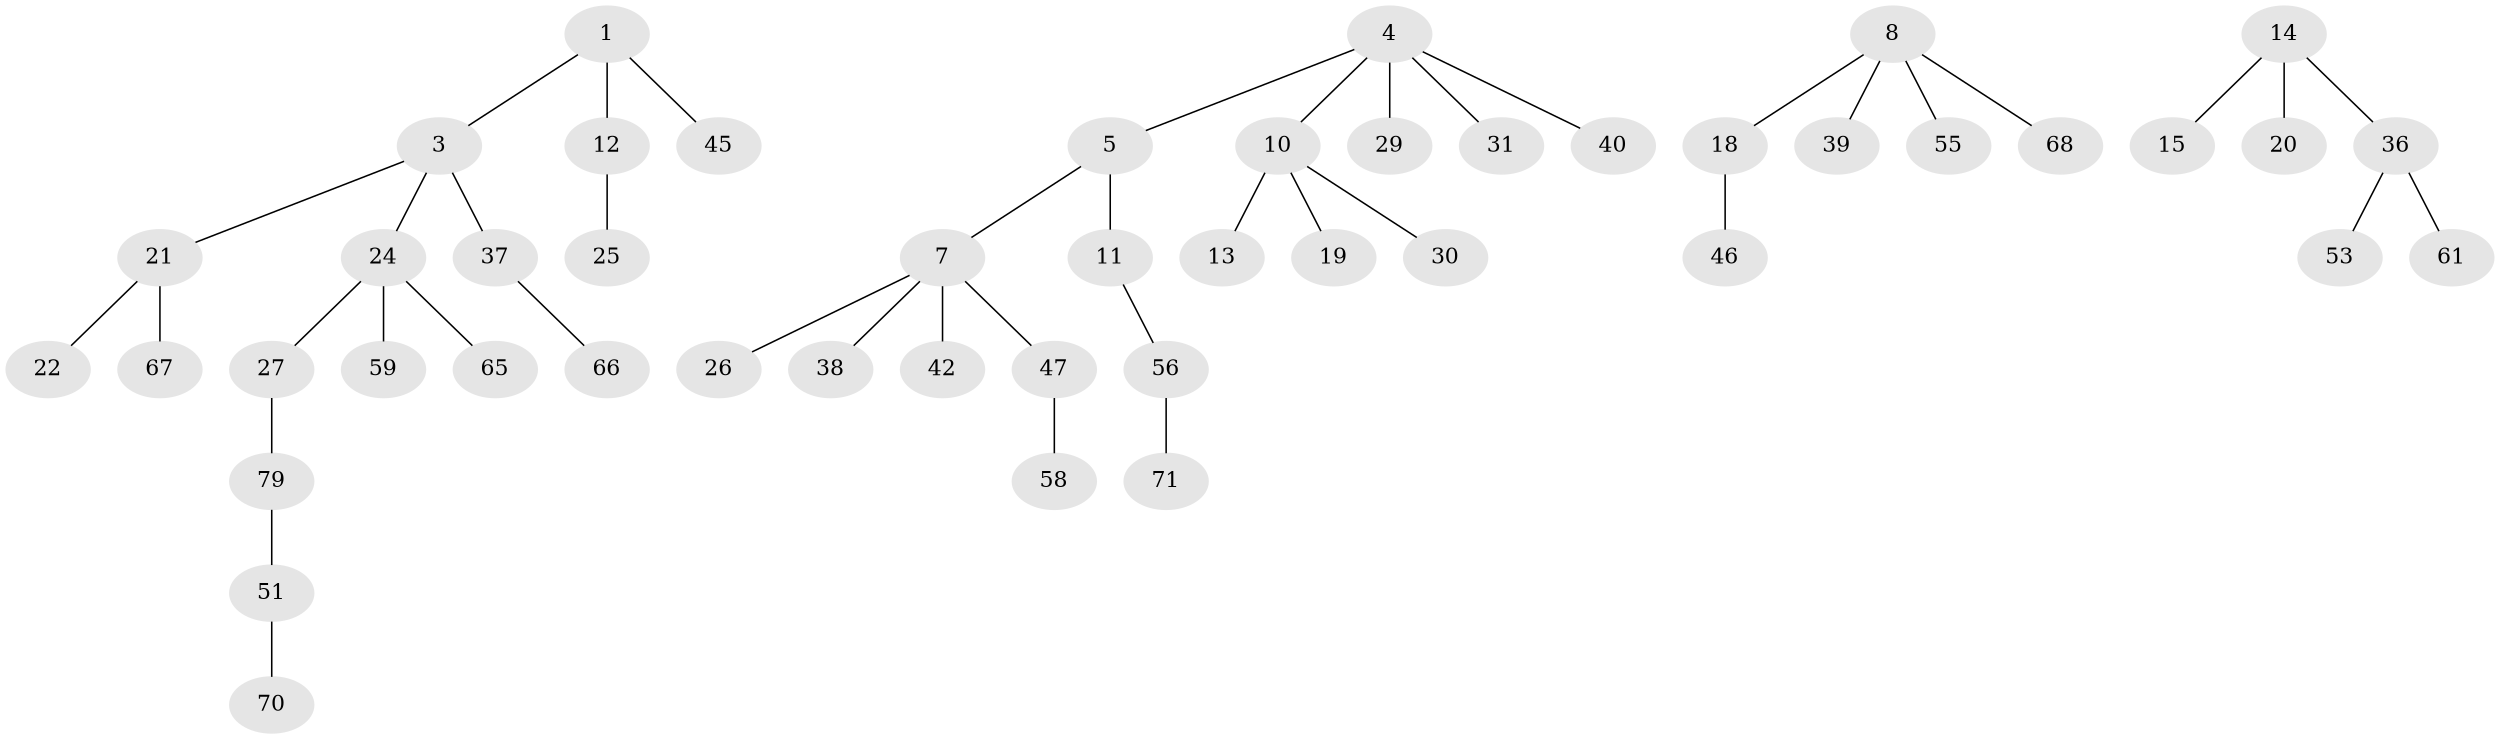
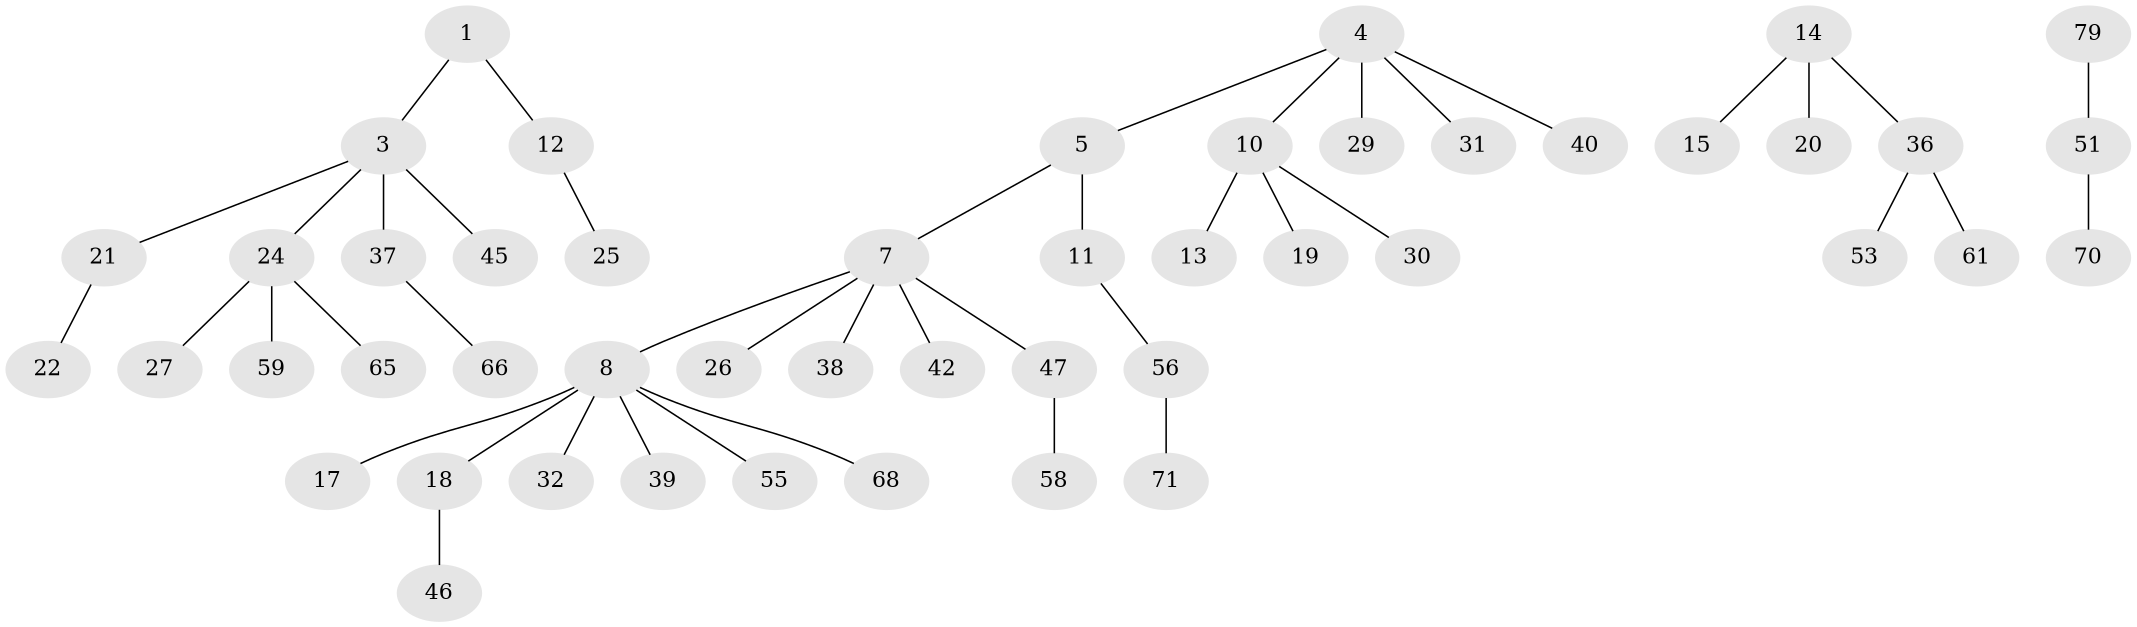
(663, 90) -> (439, 202)
none -> (744, 310)
(160, 370) -> none
(272, 426) -> none
none -> (328, 481)
none -> (551, 481)
